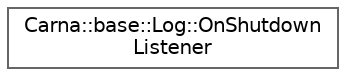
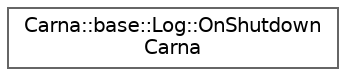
(173, 38) -> (173, 38)
